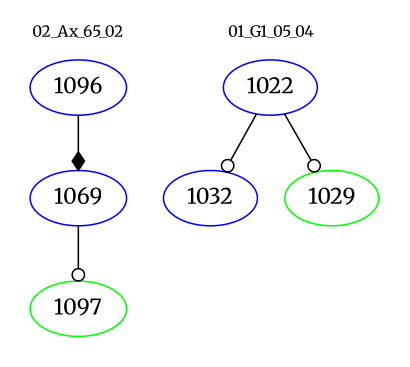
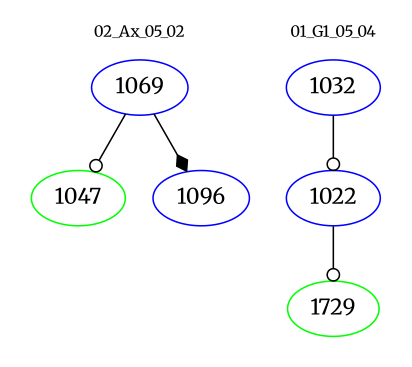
(78, 33) -> (140, 33)
(78, 134) -> (166, 135)
(244, 137) -> (333, 137)
(332, 198) -> (333, 309)
(78, 309) -> (78, 198)
